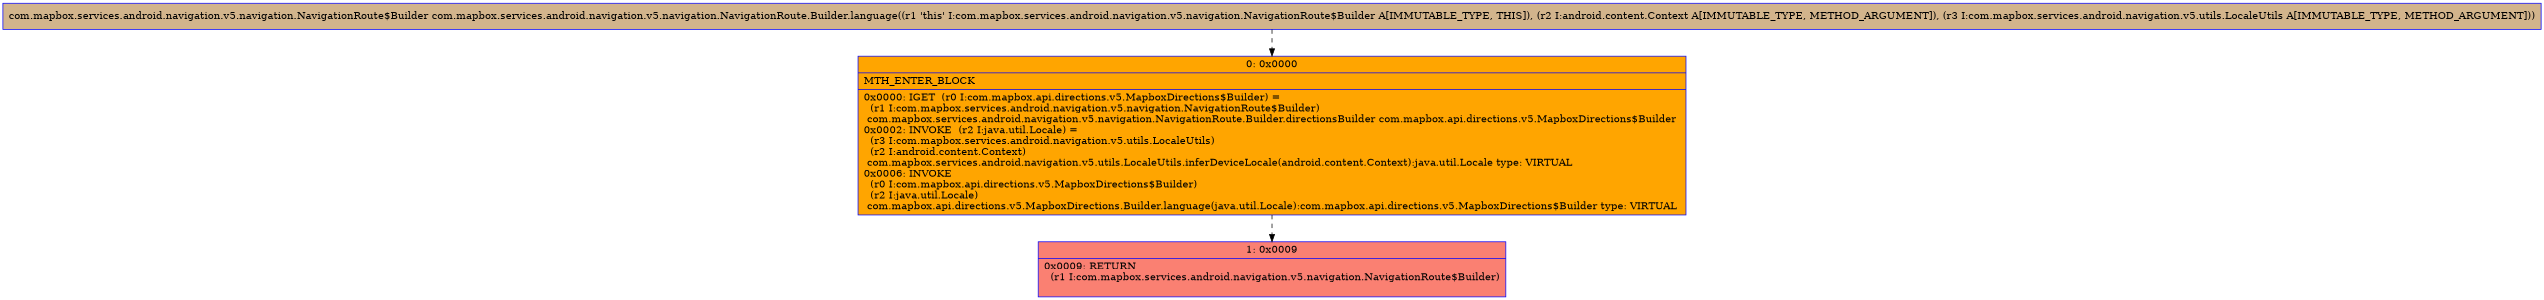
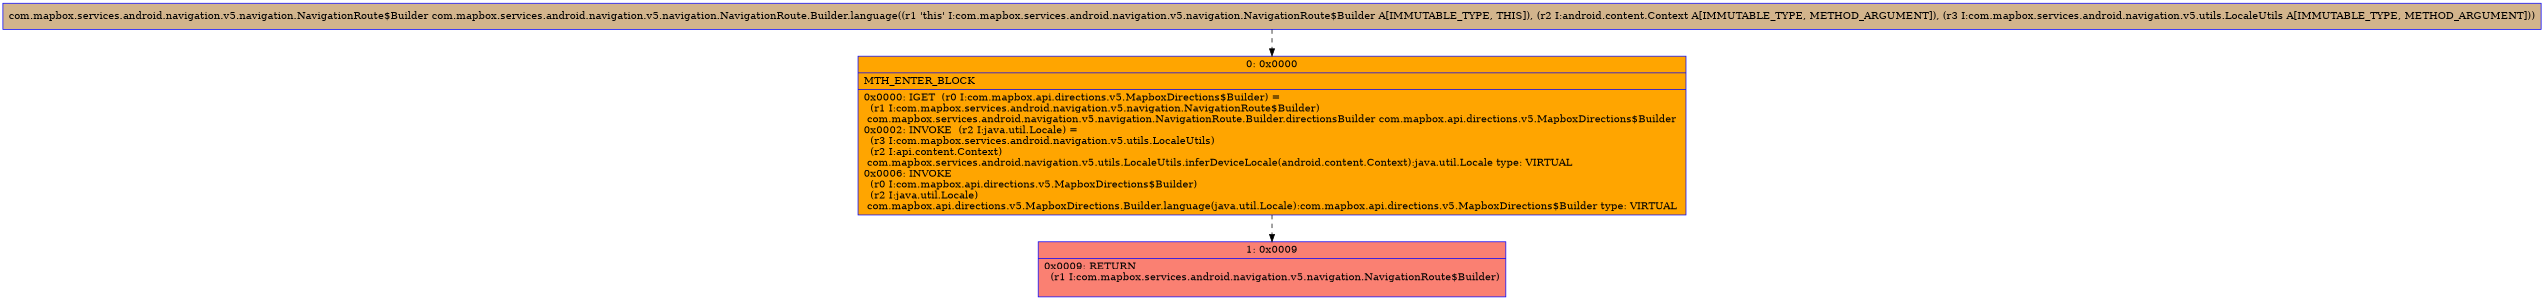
(945, 152) -> (933, 152)
